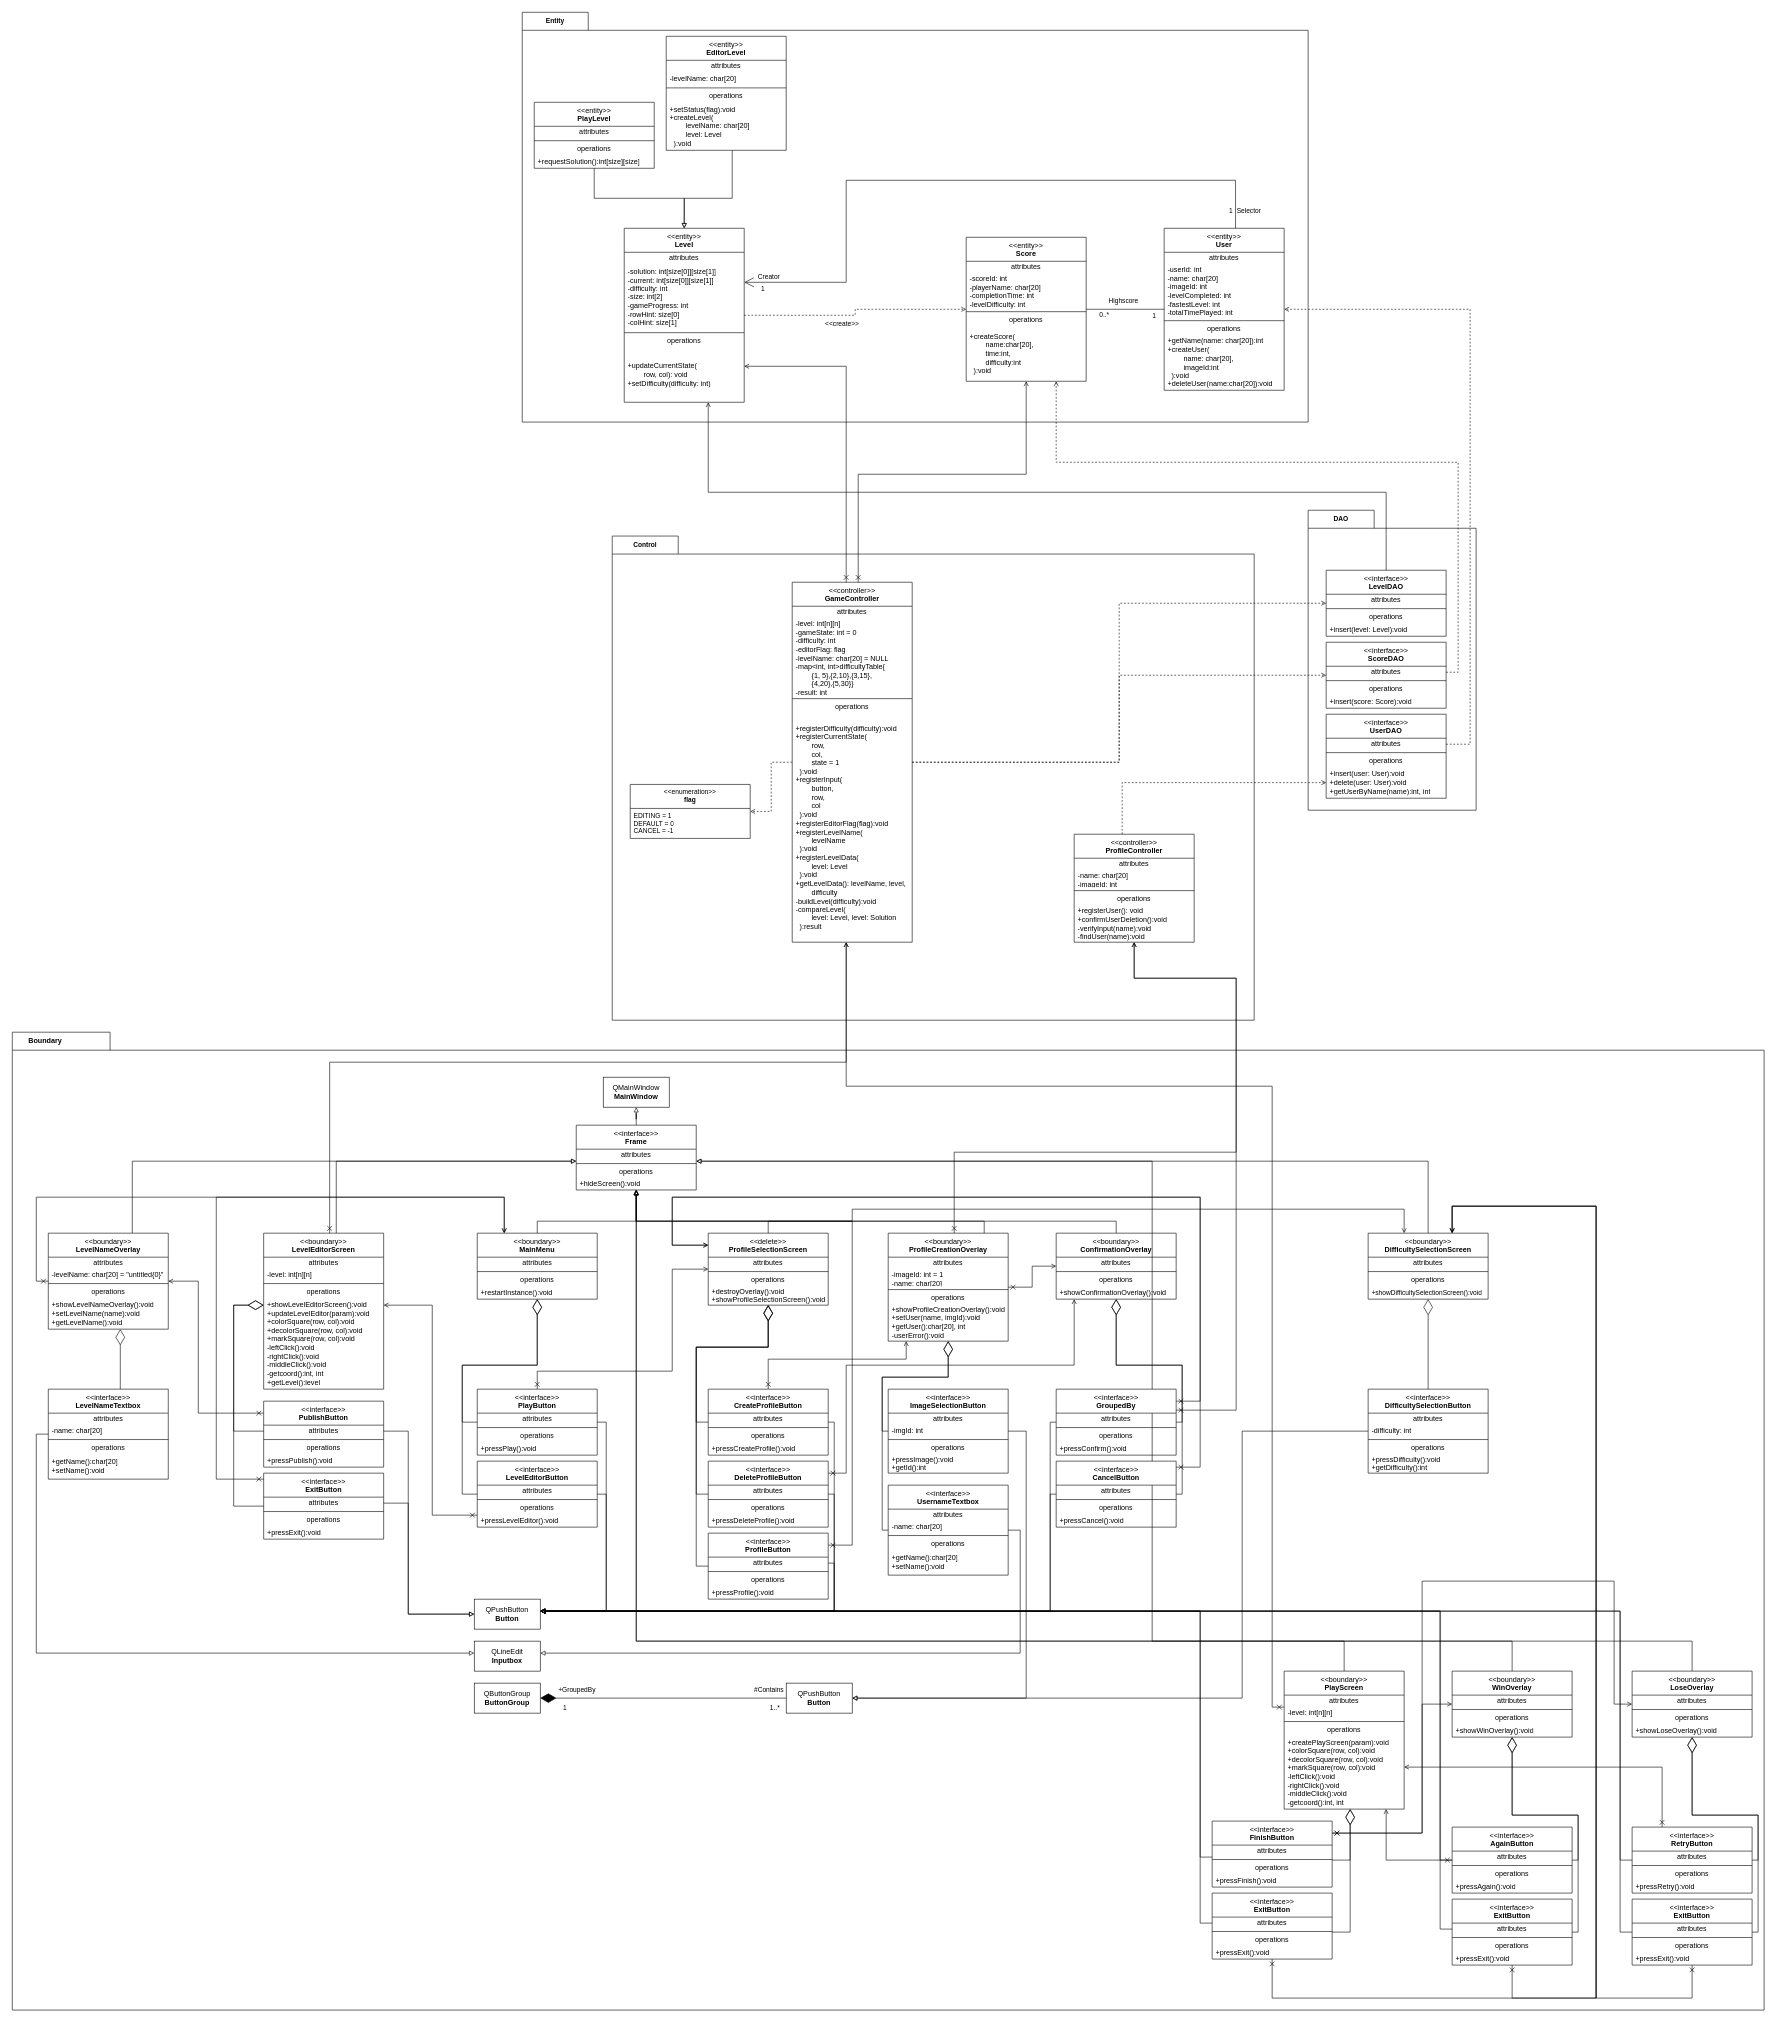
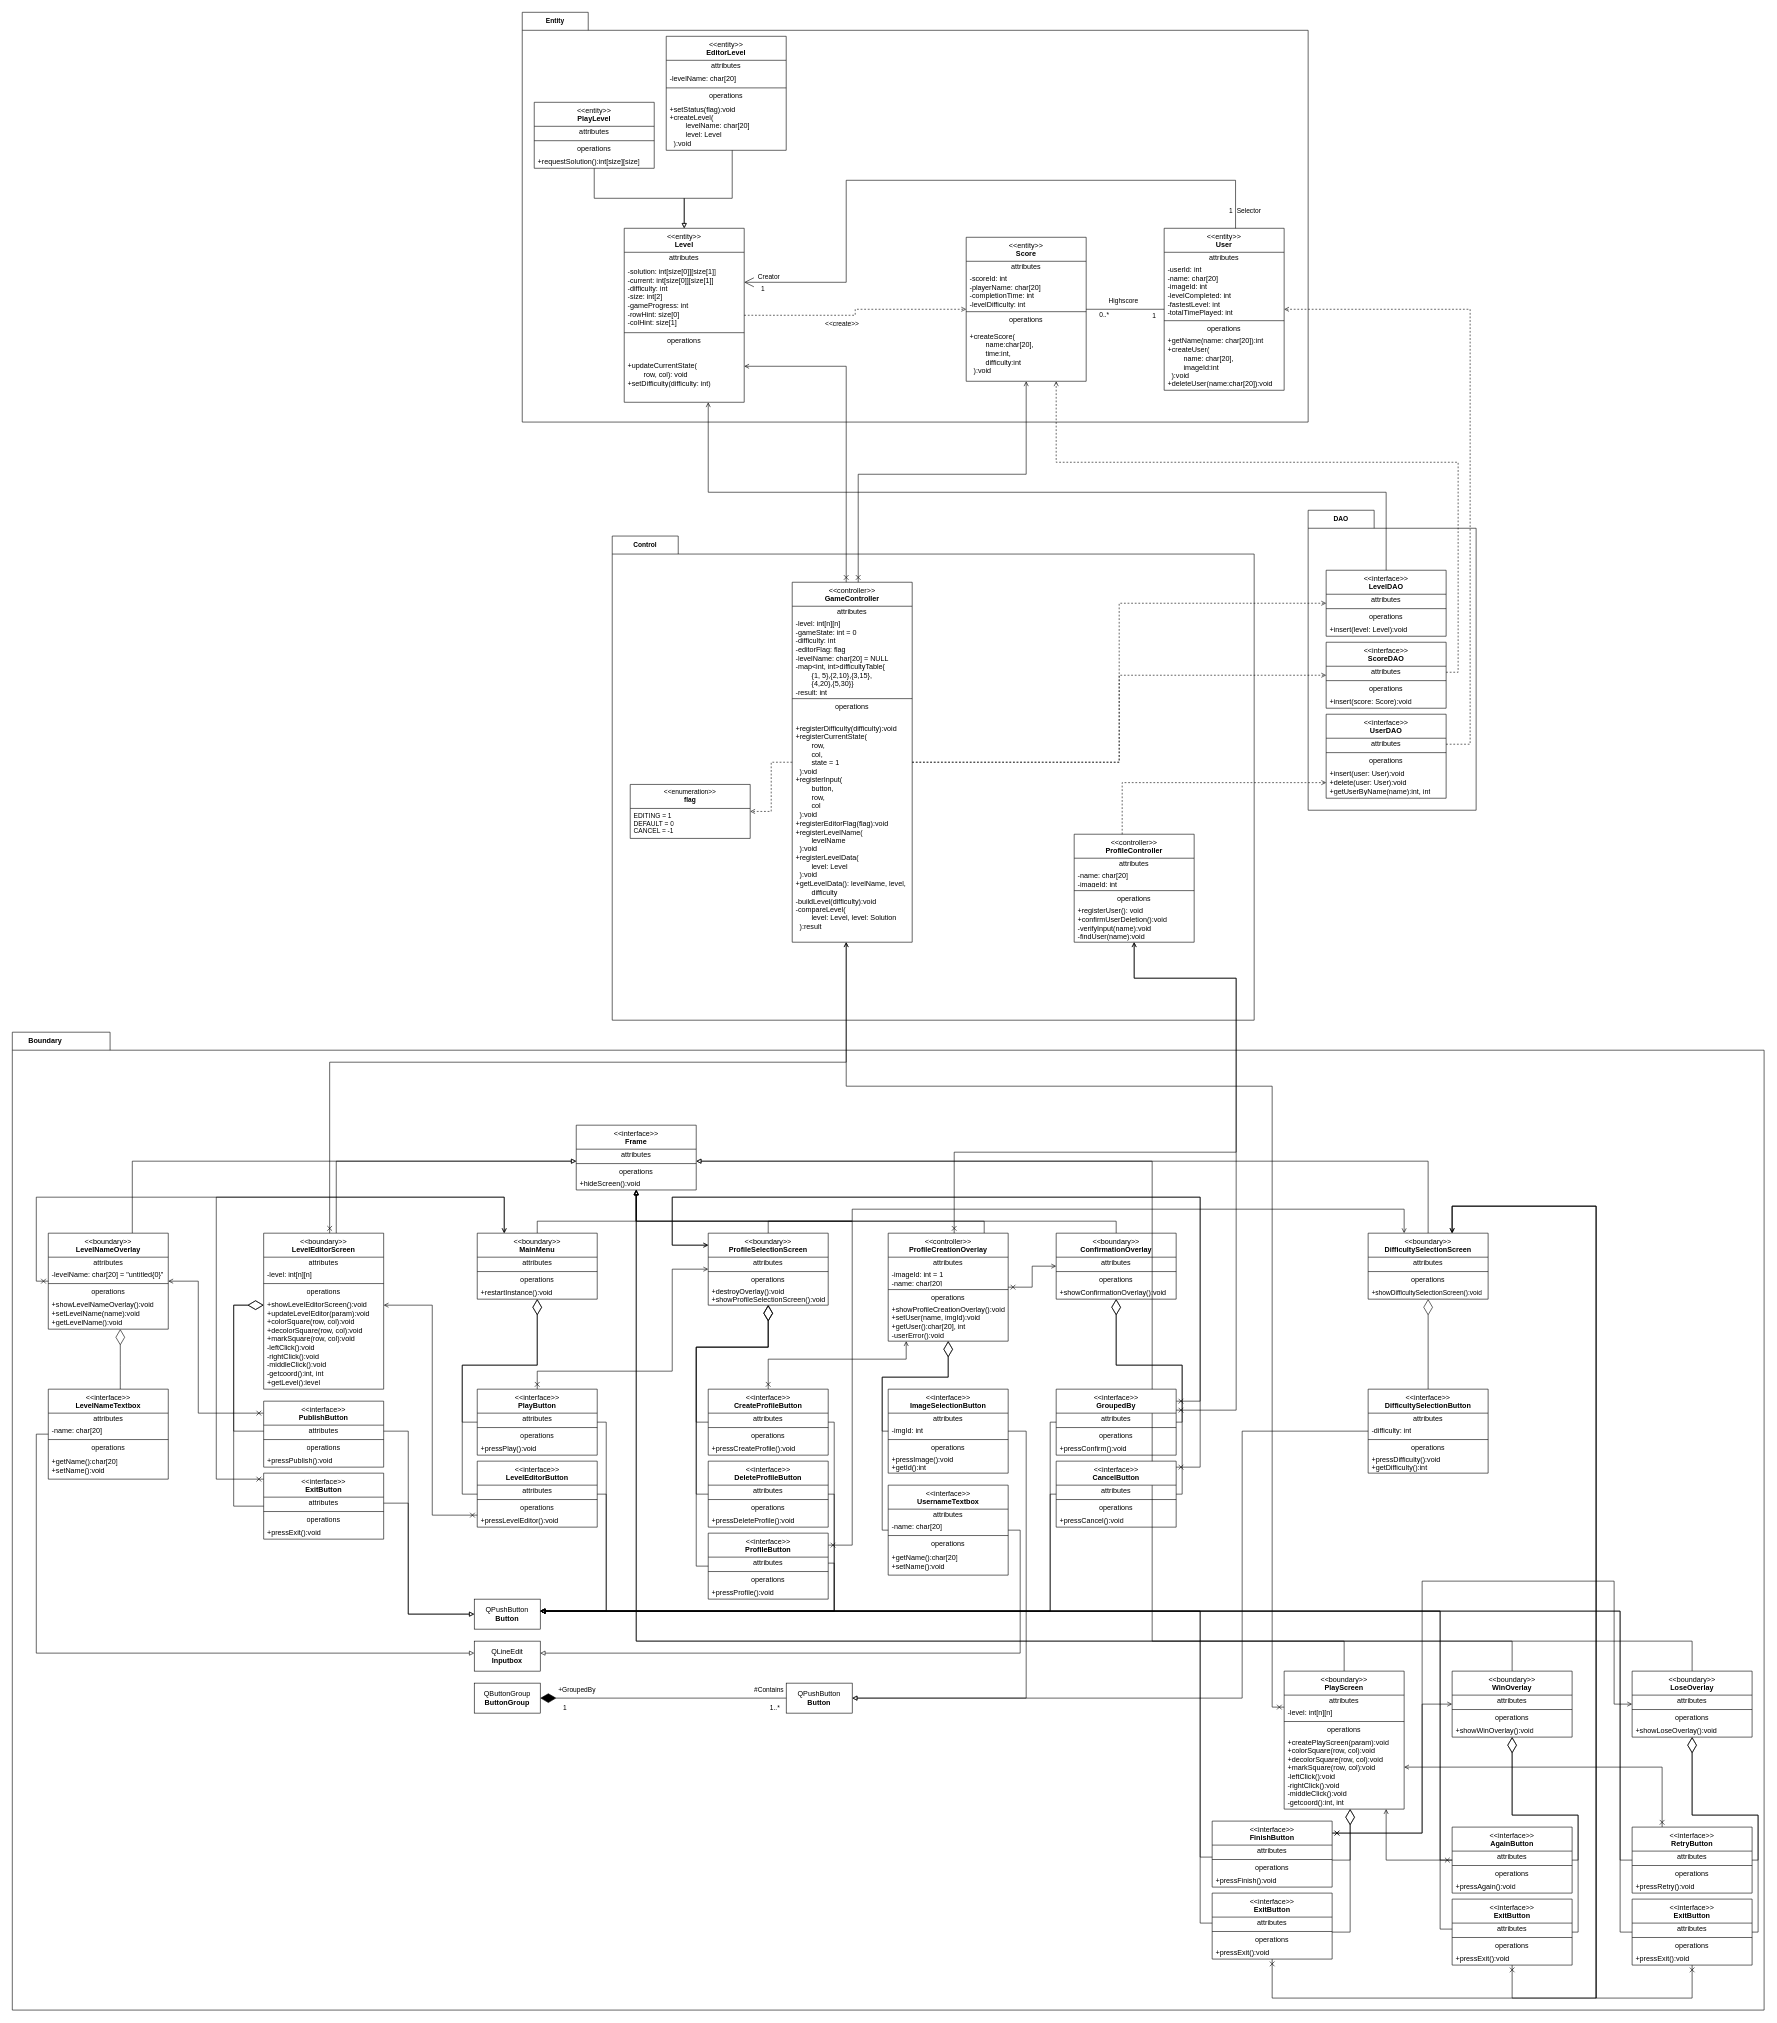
(636, 1092) -> none
(636, 1113) -> none
(768, 1246) -> (768, 1246)
(948, 1246) -> (948, 1246)
(929, 1365) -> none
